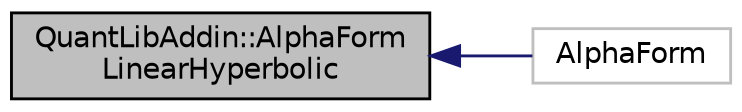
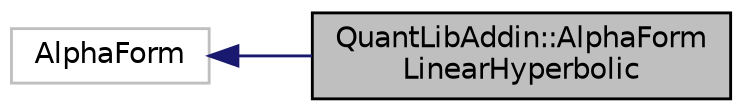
(496, 56) -> (275, 56)
